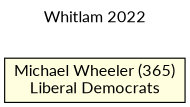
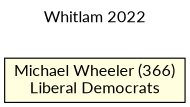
(95, 80) -> (95, 80)
